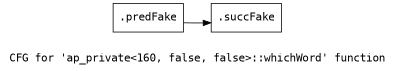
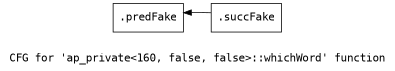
(193, 23) -> (201, 13)
